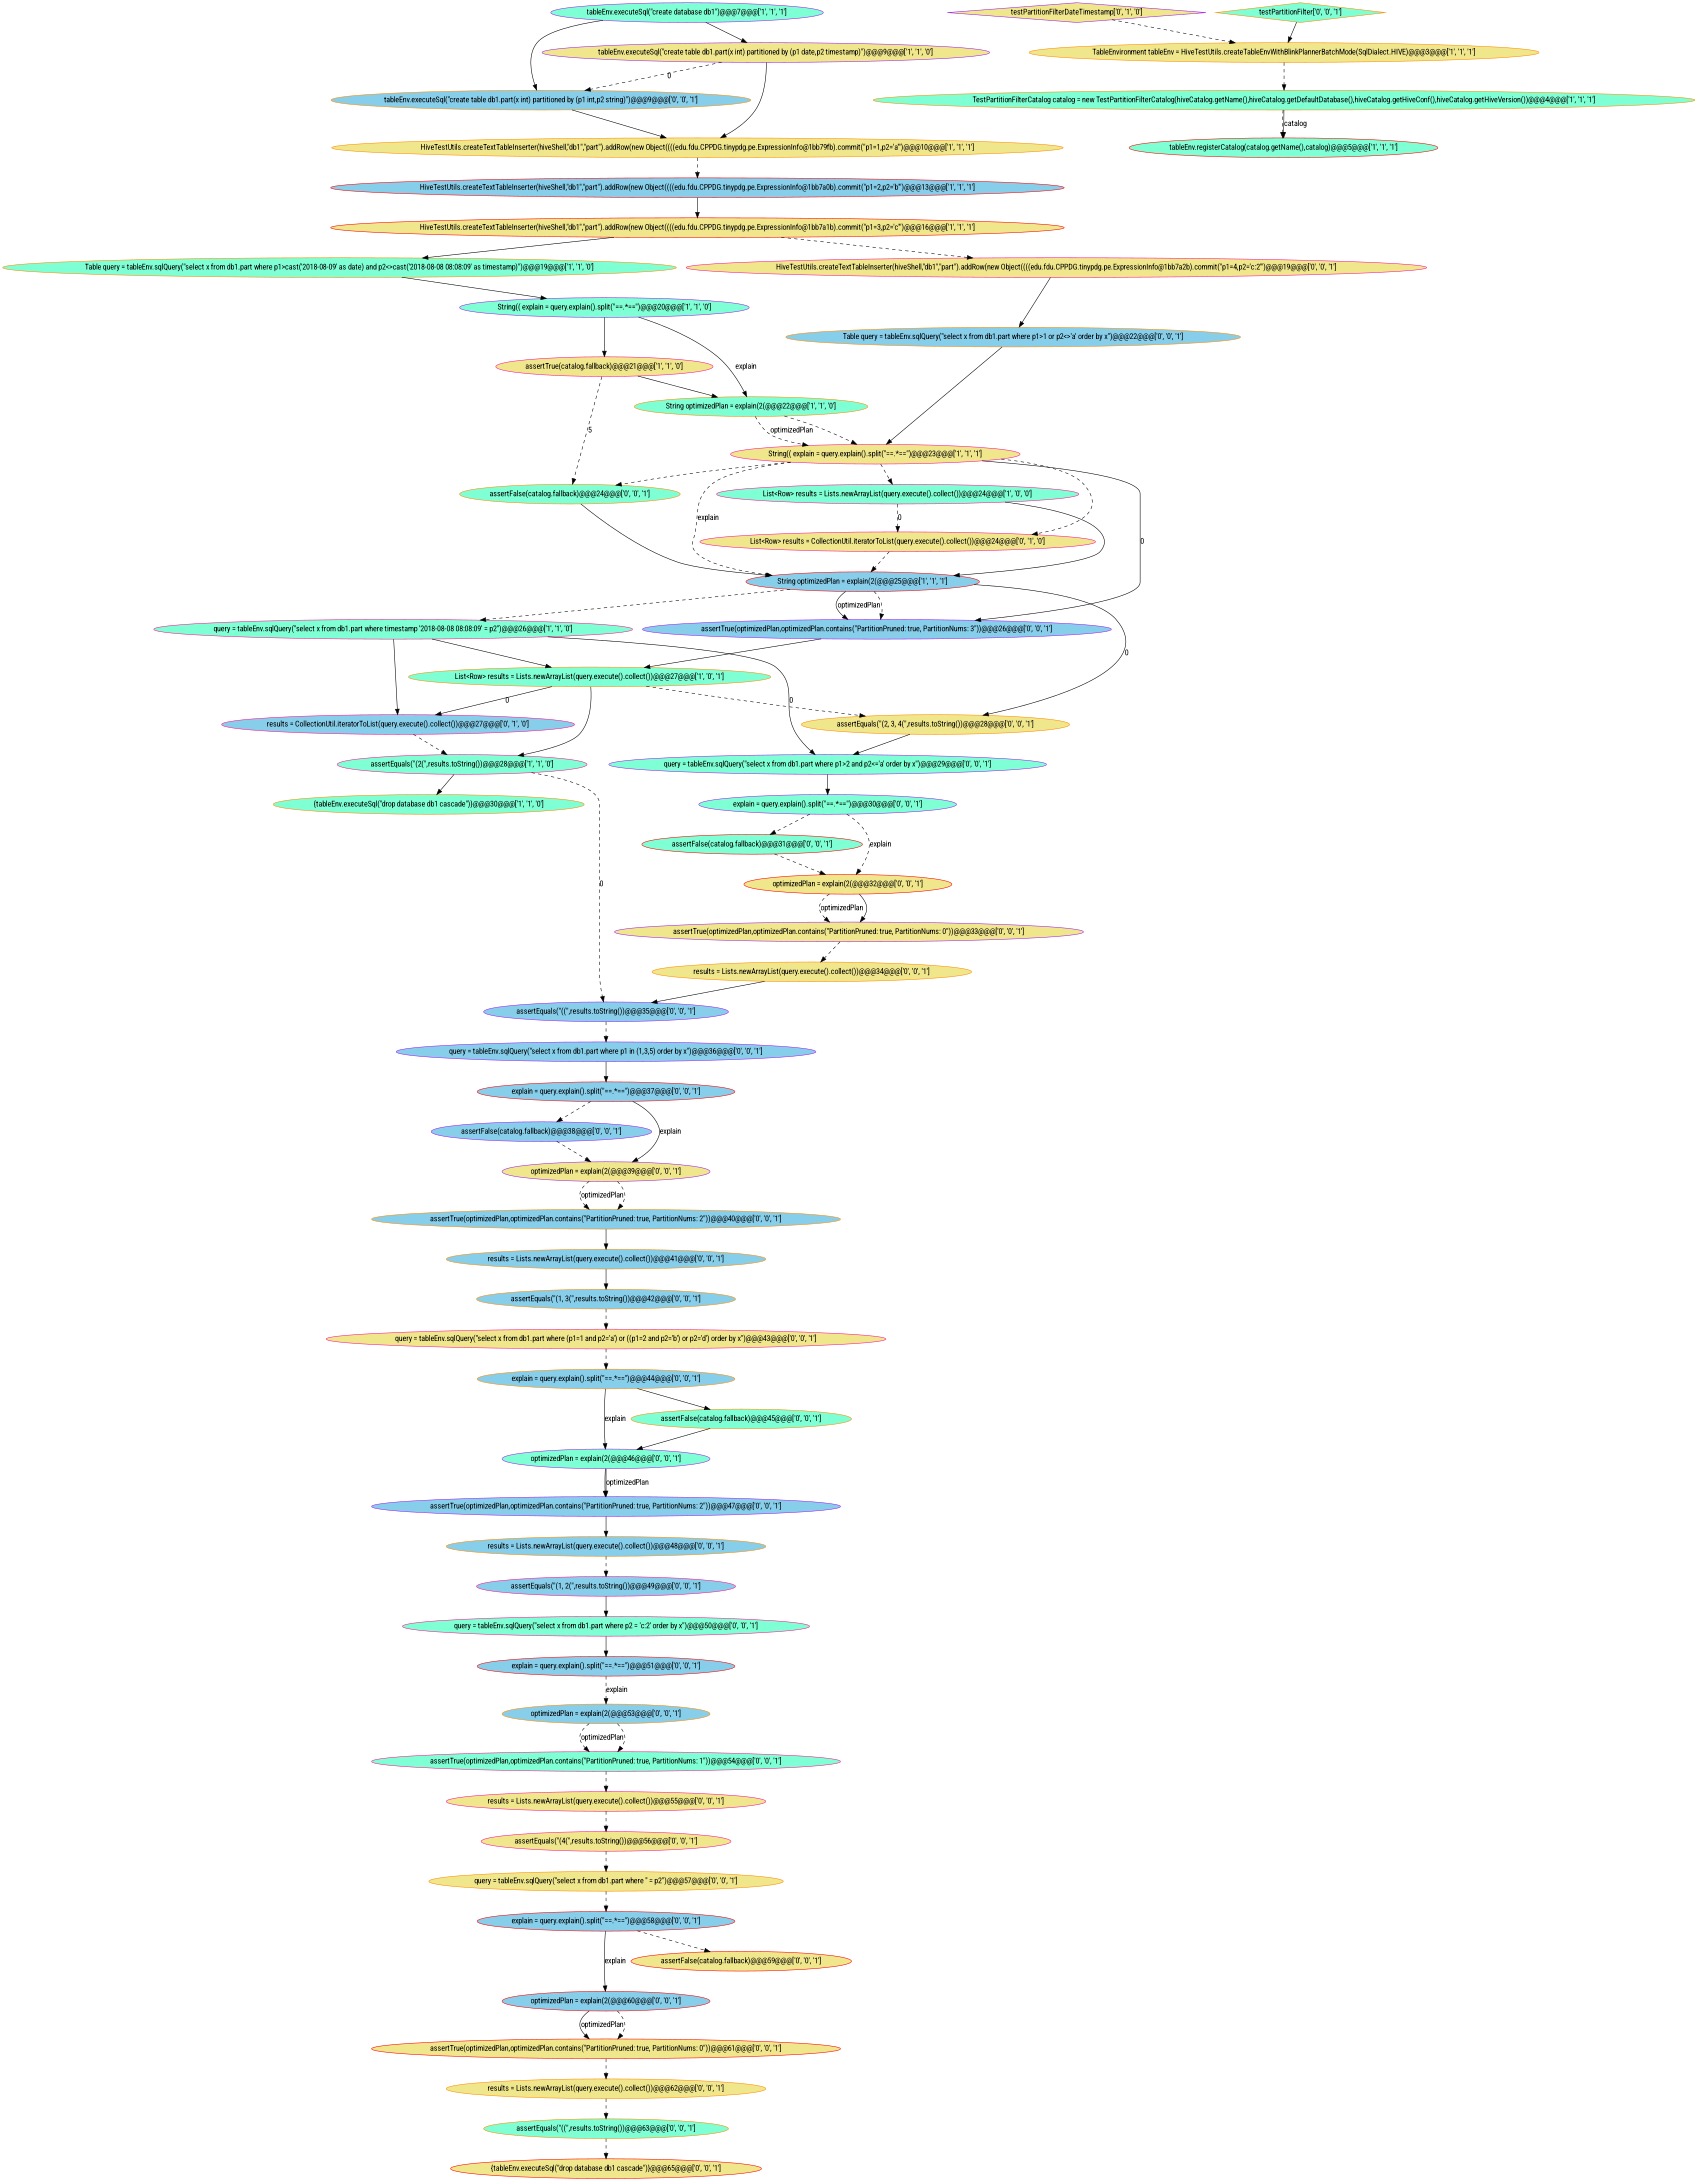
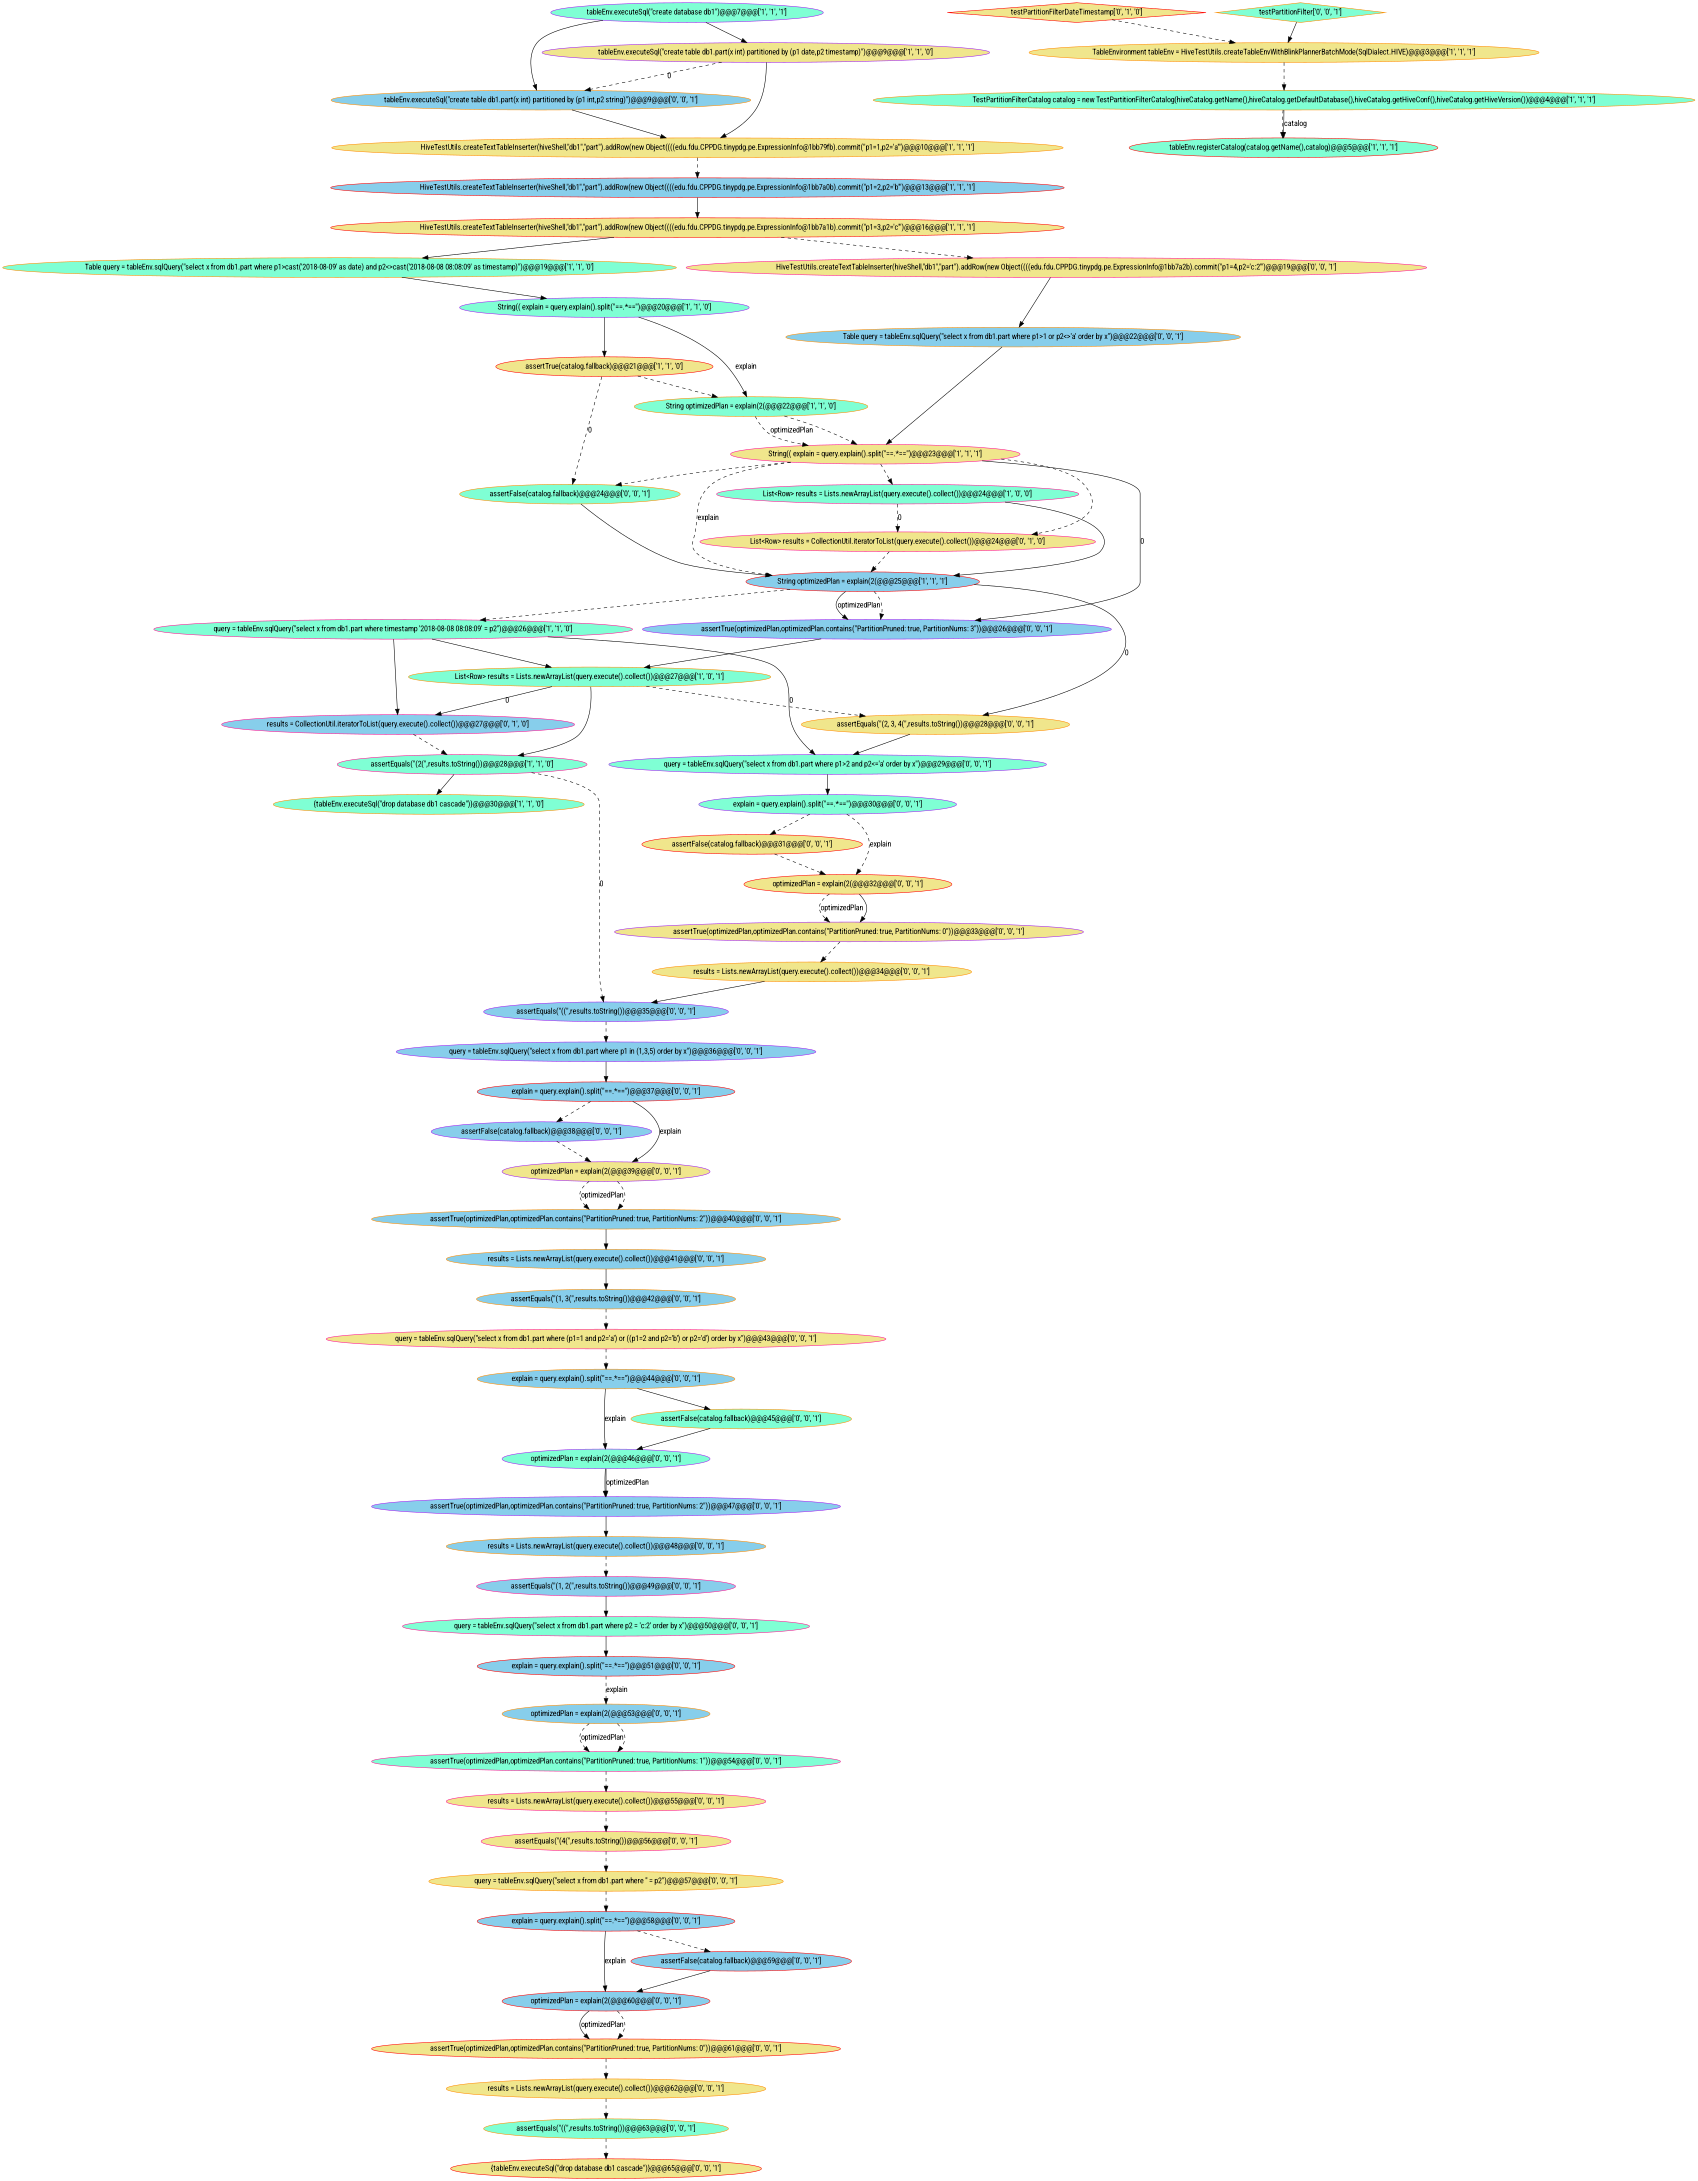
(1077, 13) -> (1077, 13)
(604, 367) -> (604, 367)
(675, 386) -> (675, 386)
(590, 430) -> (590, 430)
(752, 844) -> (752, 844)
(741, 1961) -> (741, 1961)
none -> (676, 1980)
